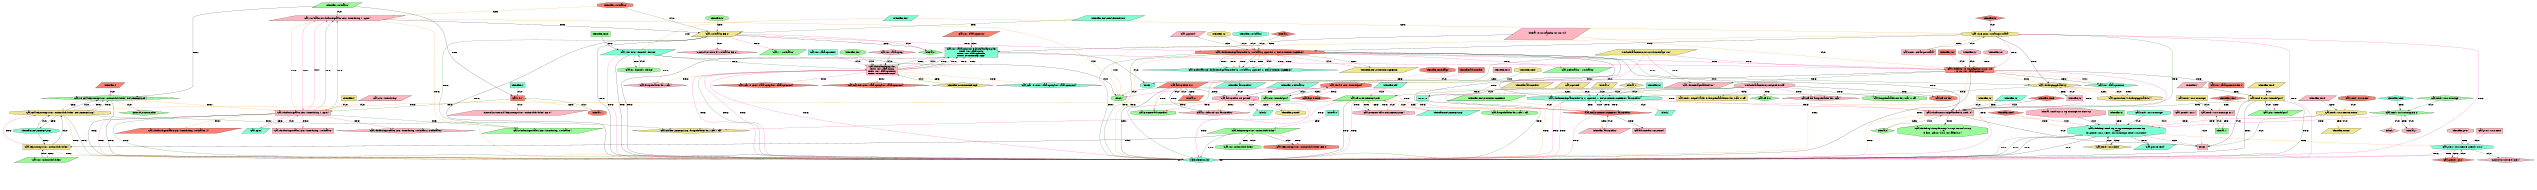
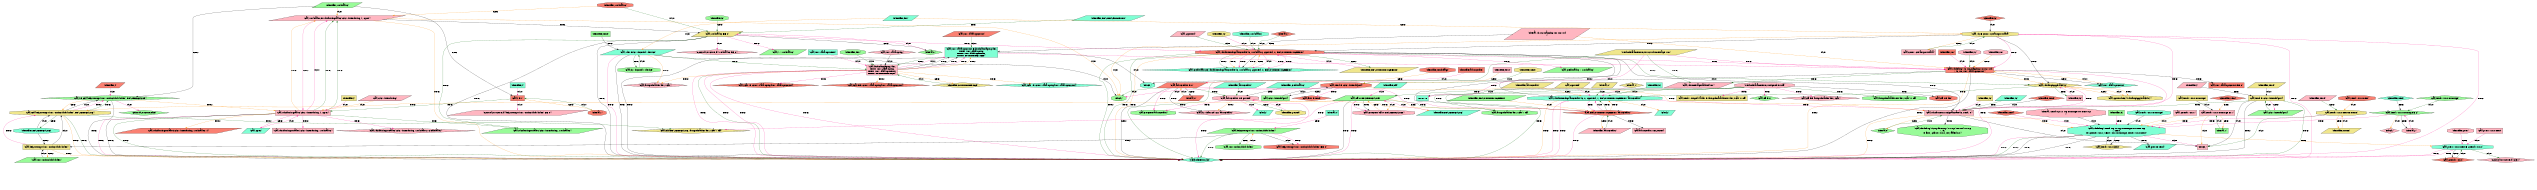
none -> (1567, 90)
(2169, 98) -> (2169, 98)
(1423, 106) -> (1423, 106)
